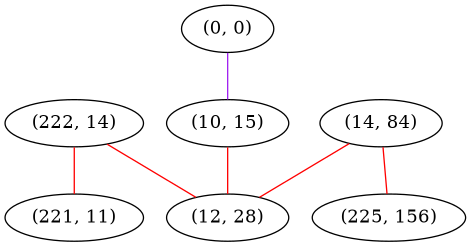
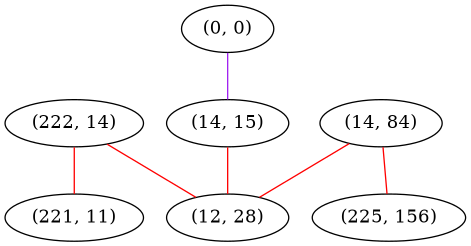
(228, 123) -> (228, 123)
